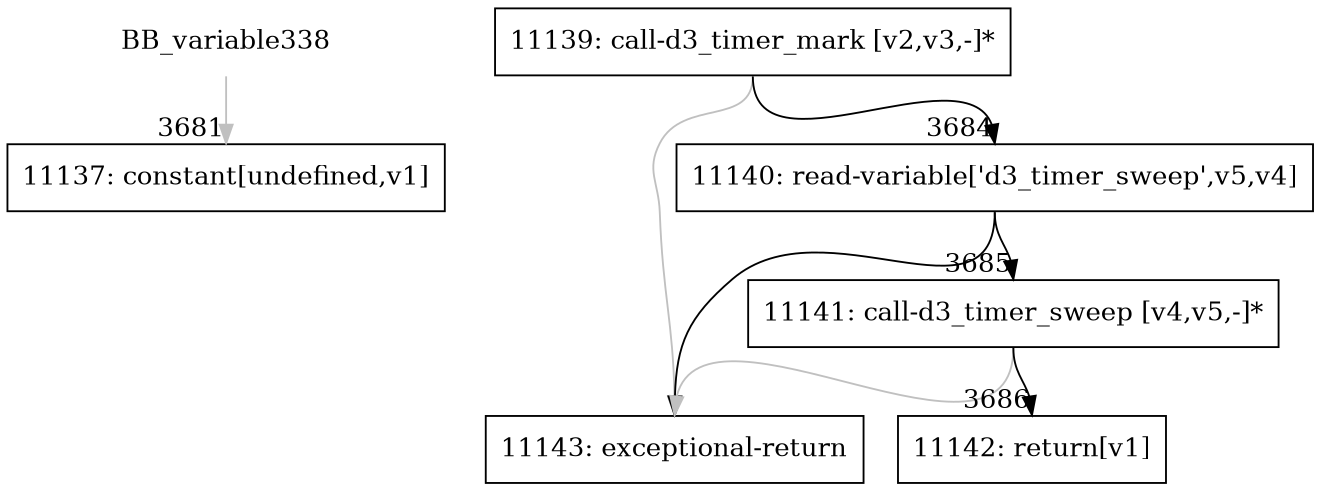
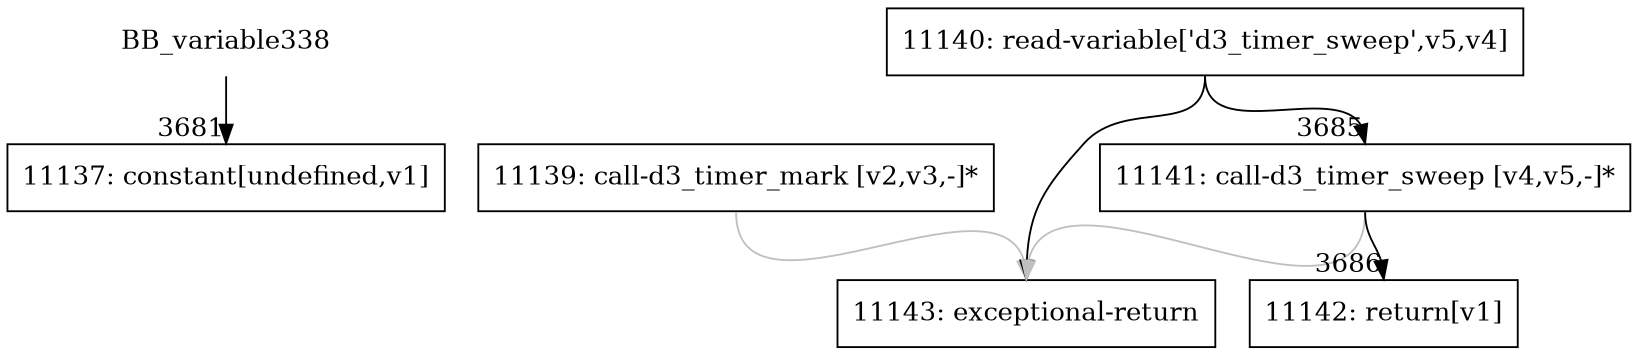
(226, 100) -> (226, 100)
(865, 112) -> none
